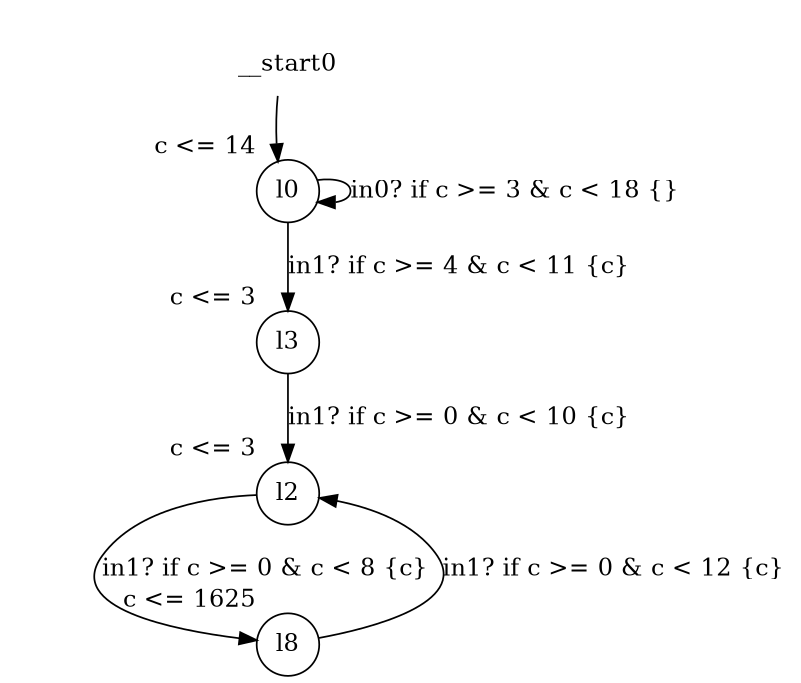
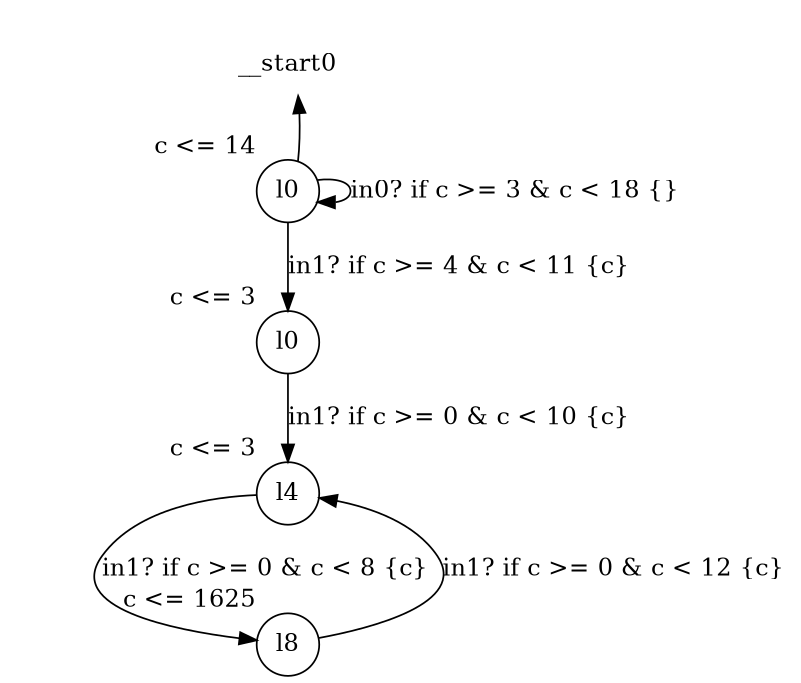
(276, 120) -> (300, 137)
(288, 342) -> (288, 342)
(288, 493) -> (288, 493)
